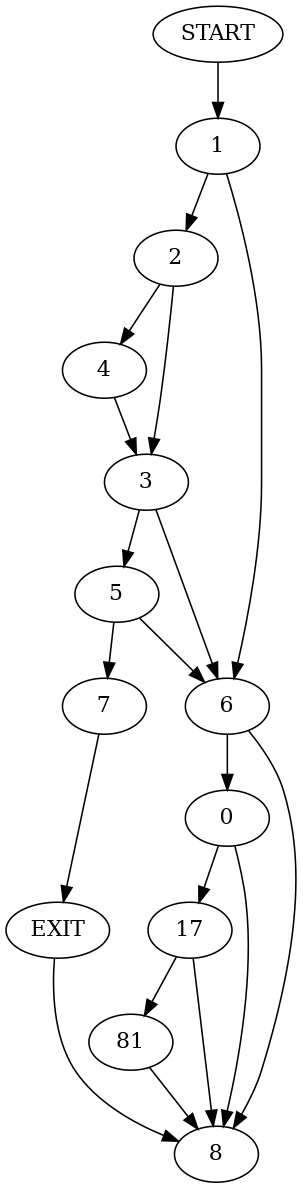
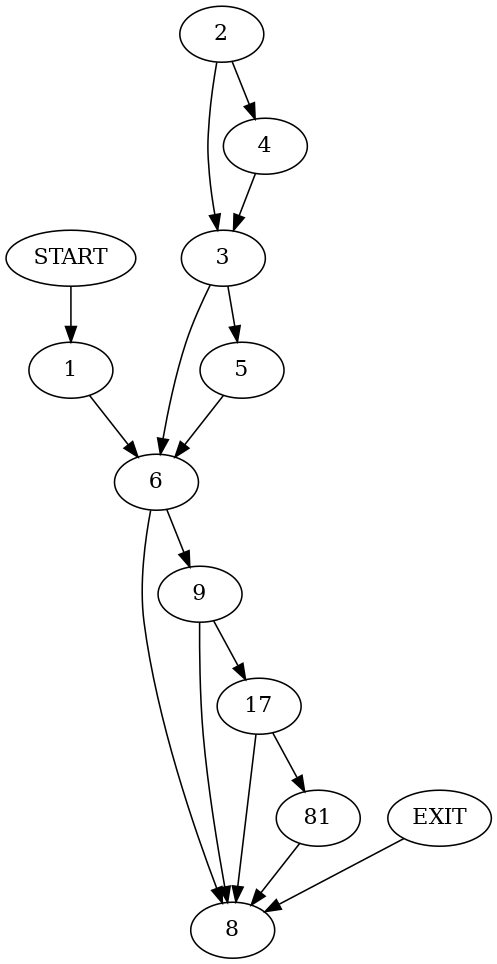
(200, 195) -> none
(104, 706) -> none
(227, 818) -> (200, 594)
